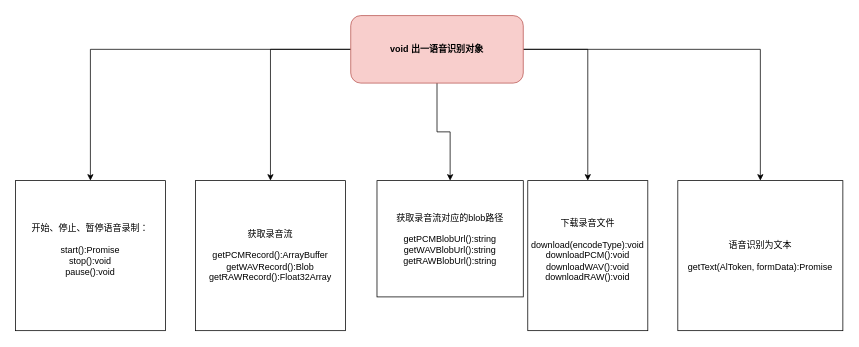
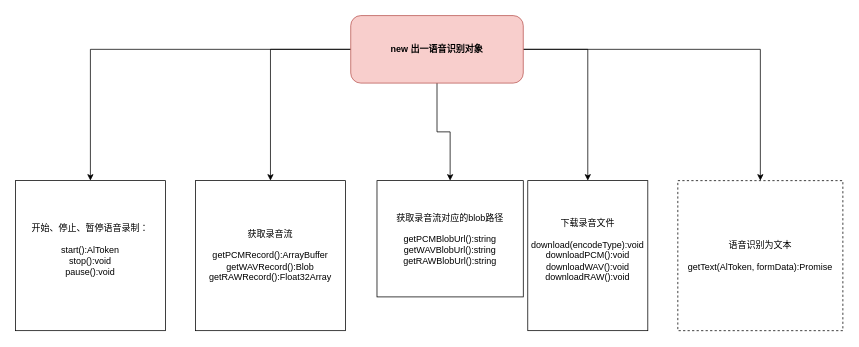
(437, 49) -> (437, 49)
(90, 255) -> (90, 255)
(760, 255) -> (760, 255)
